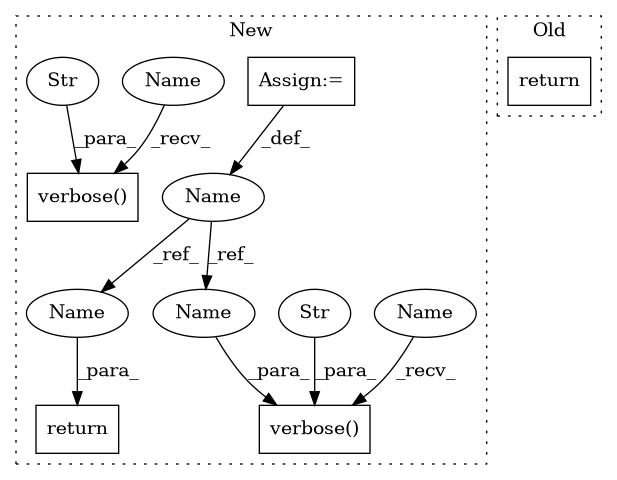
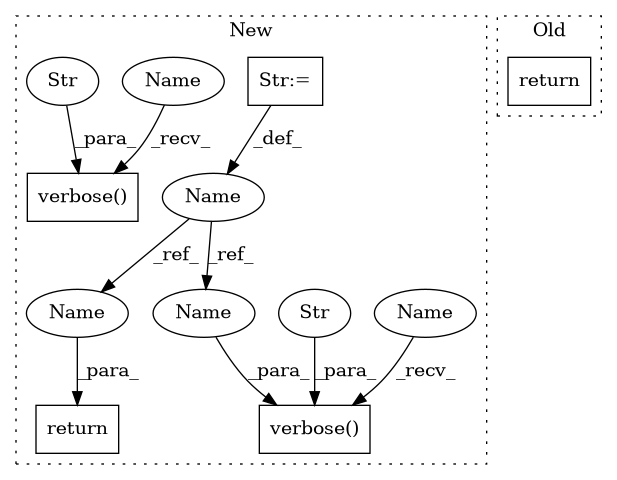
(301, 81) -> (285, 81)
